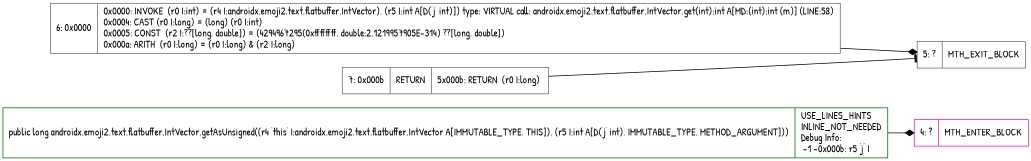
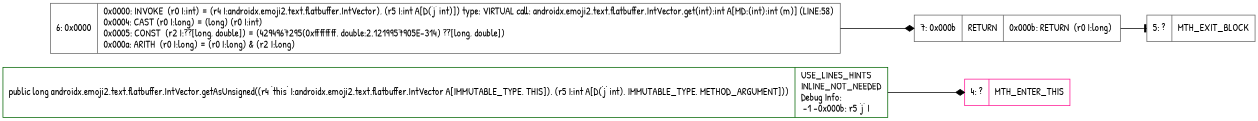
(874, 50) -> (873, 28)
(490, 80) -> (1062, 28)
(983, 132) -> (1029, 92)
